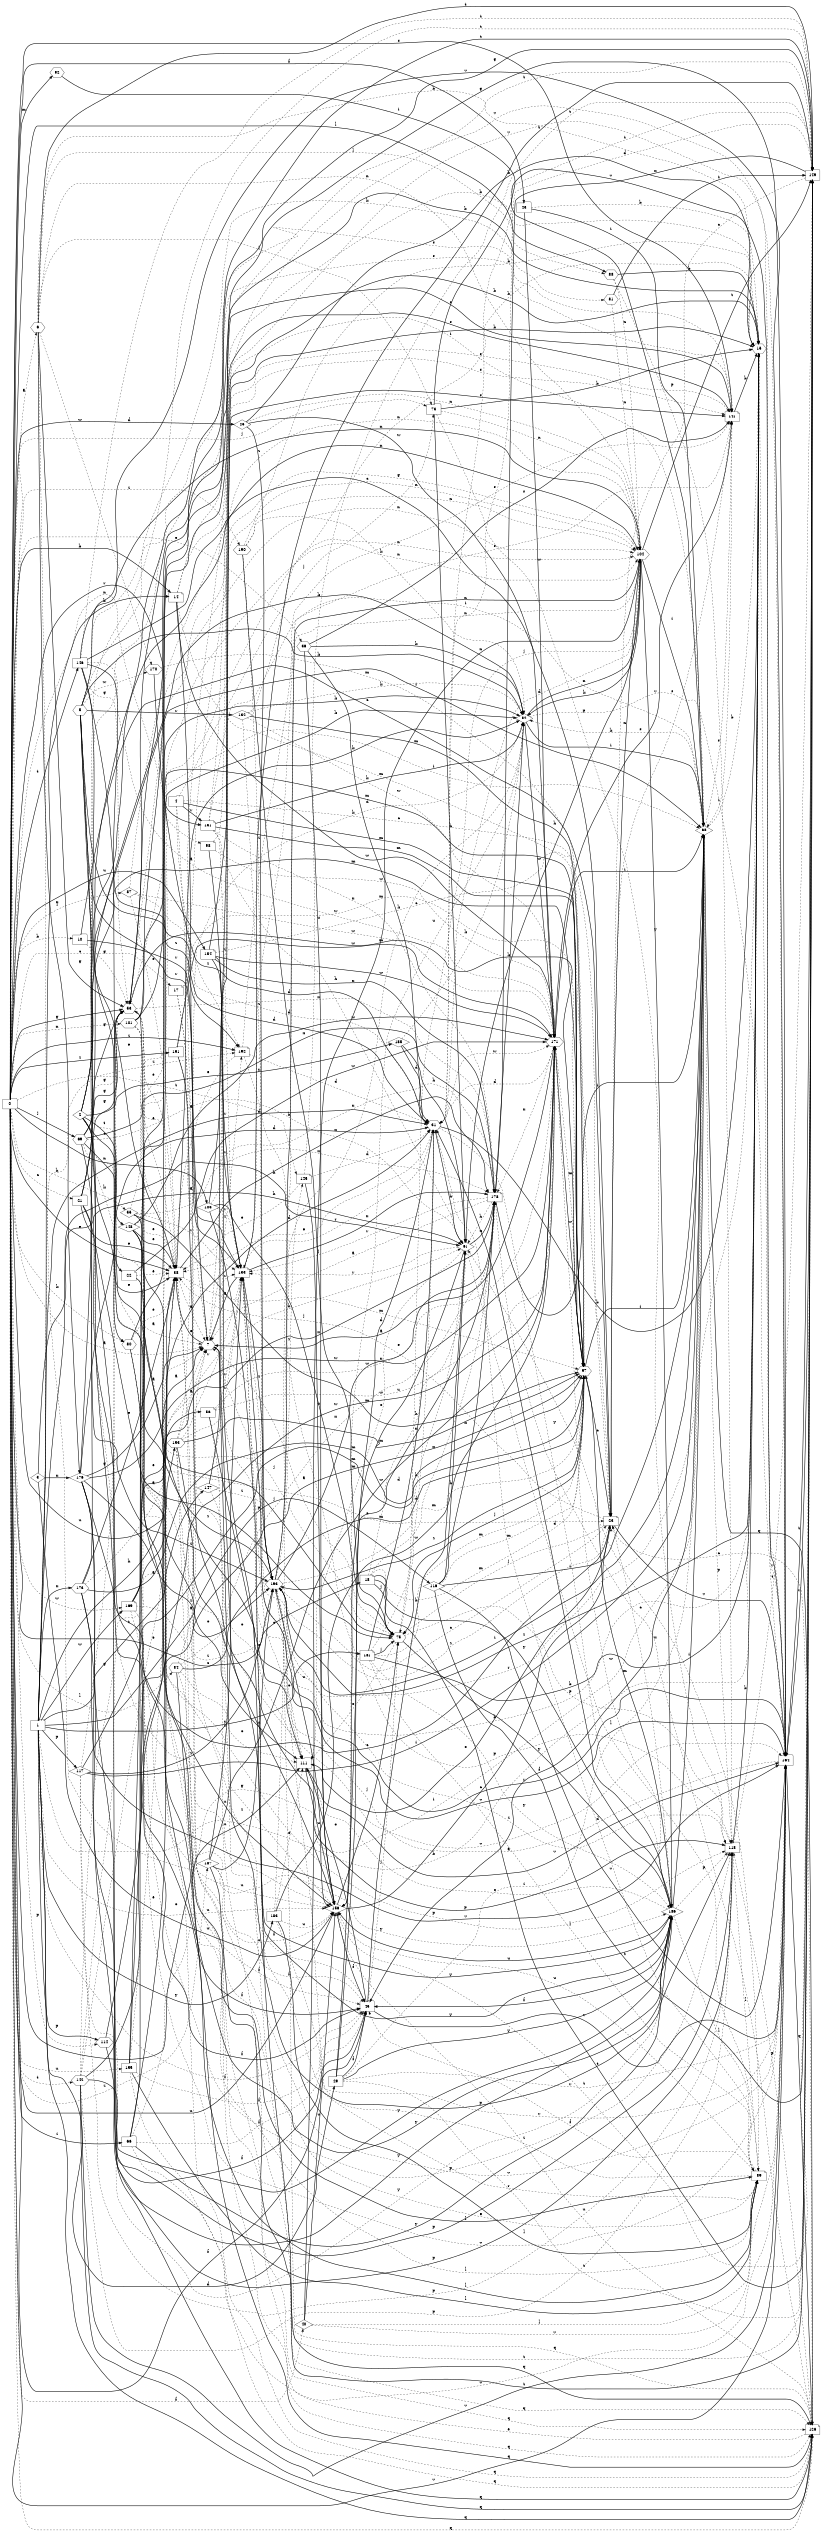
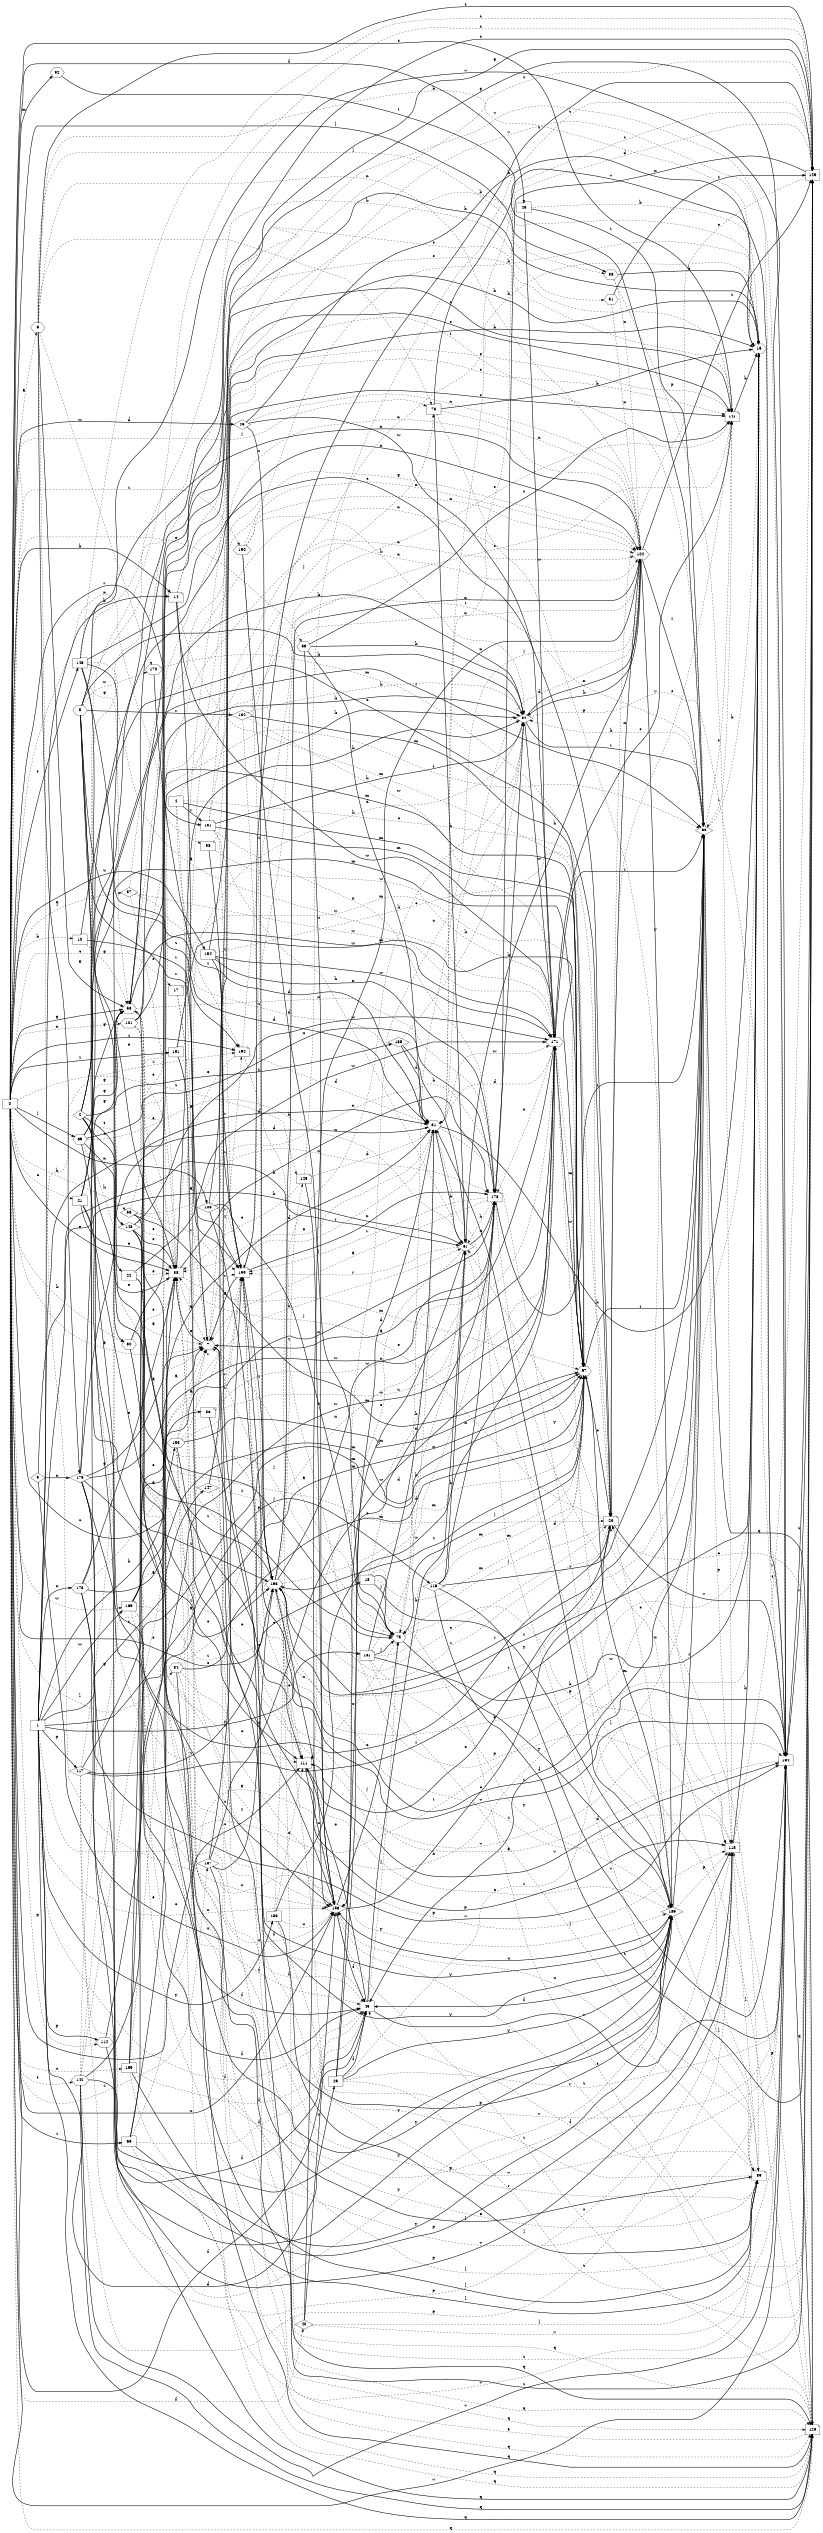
(703, 2224) -> (703, 2224)
